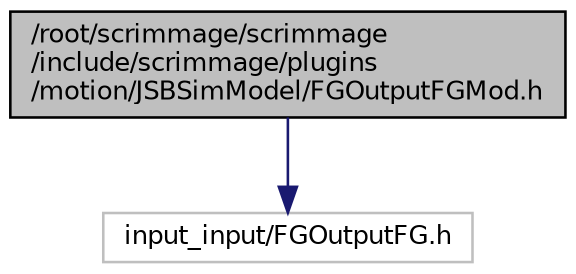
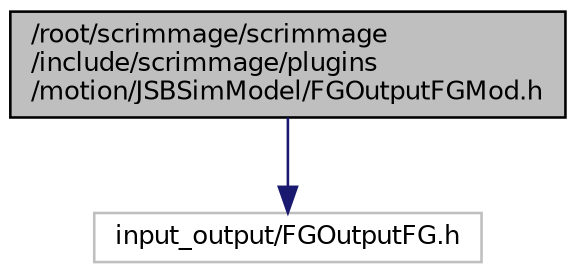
(288, 238) -> (288, 238)
